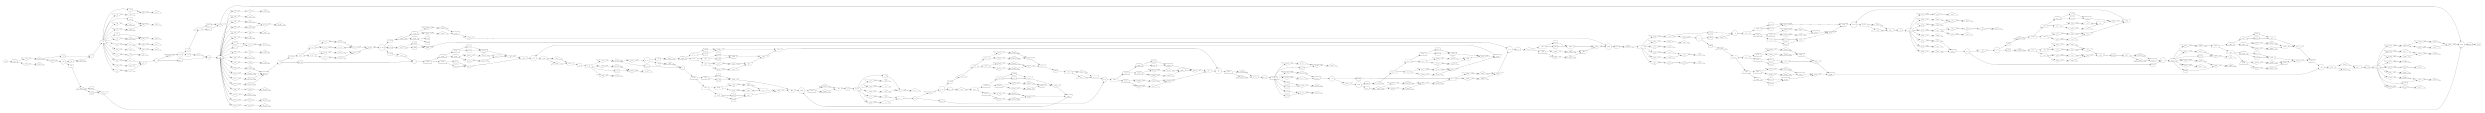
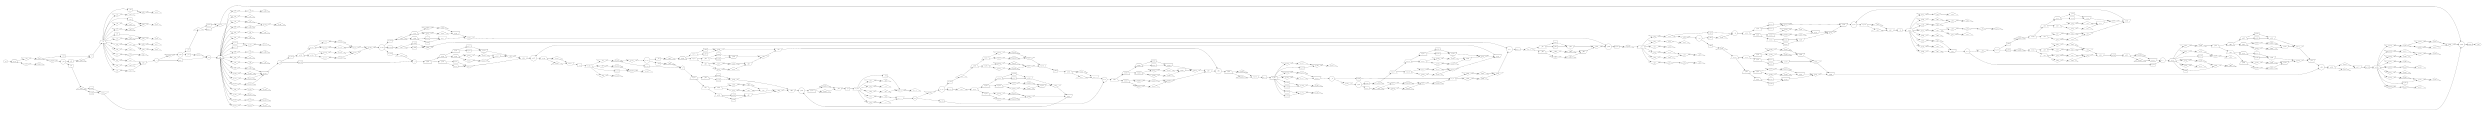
none -> (443, 38)
